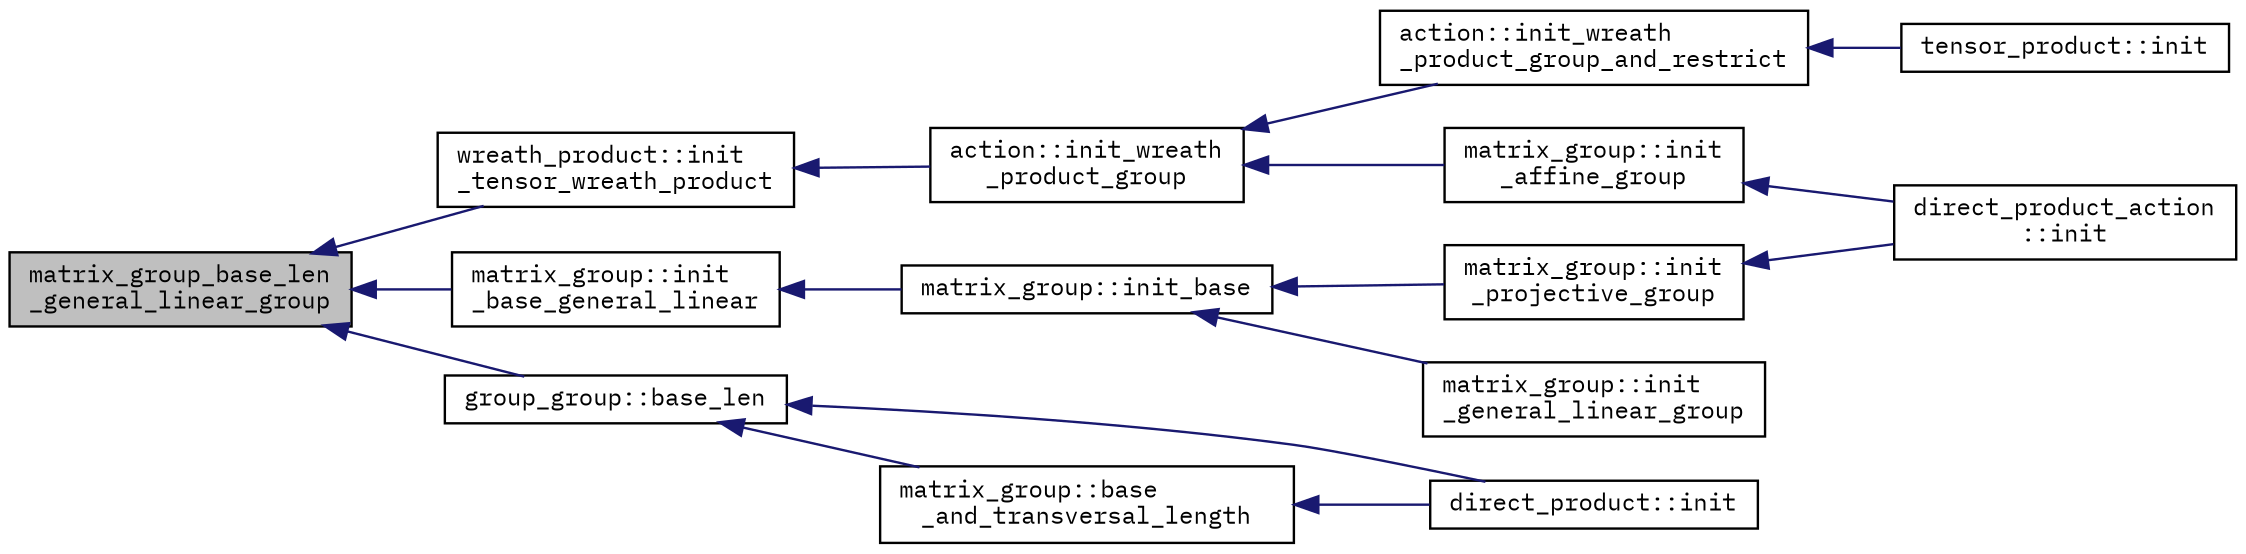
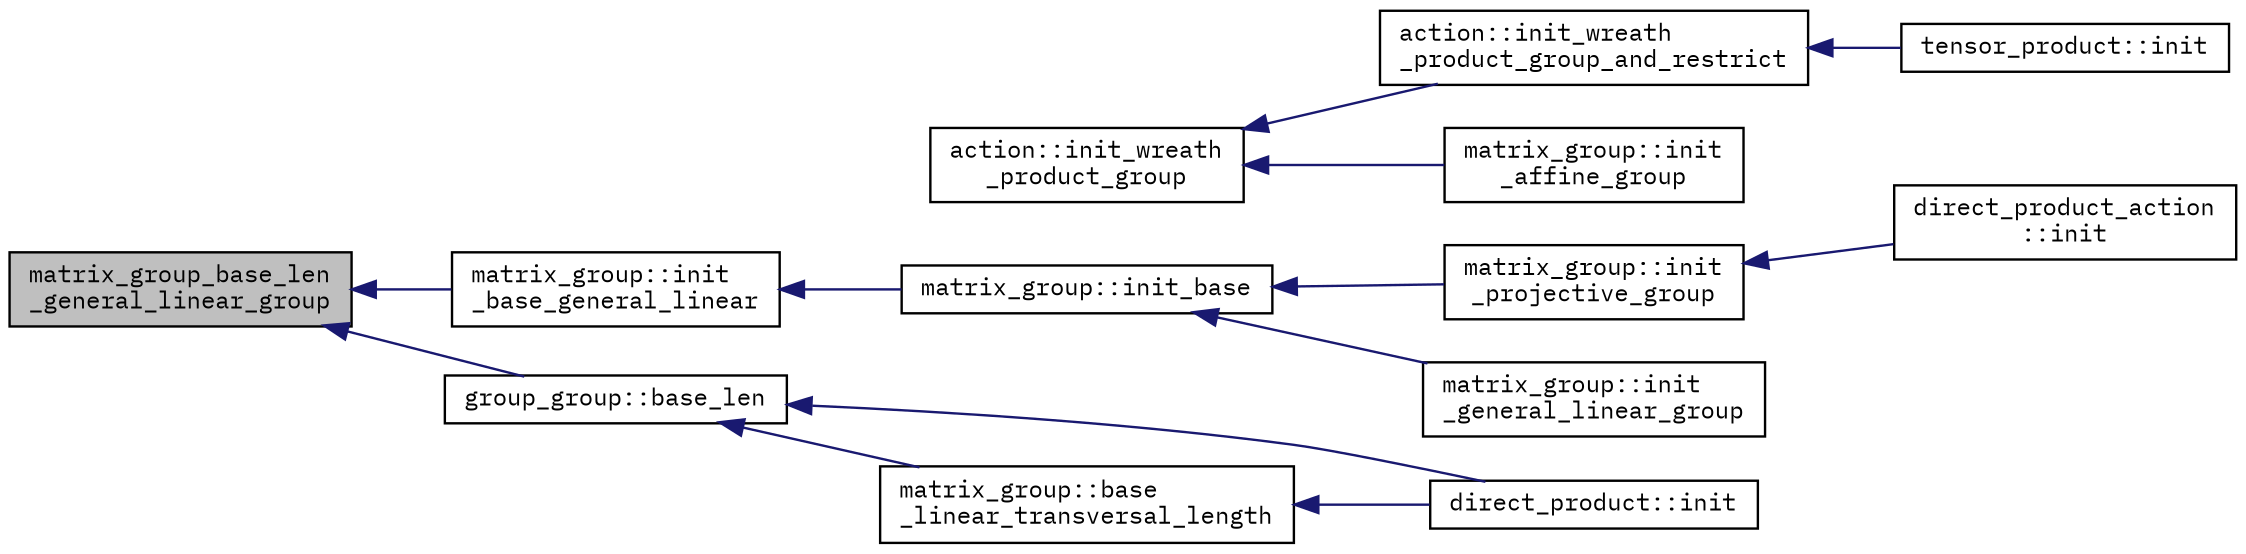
(616, 170) -> none
(1831, 194) -> none
(1087, 505) -> (1087, 505)
